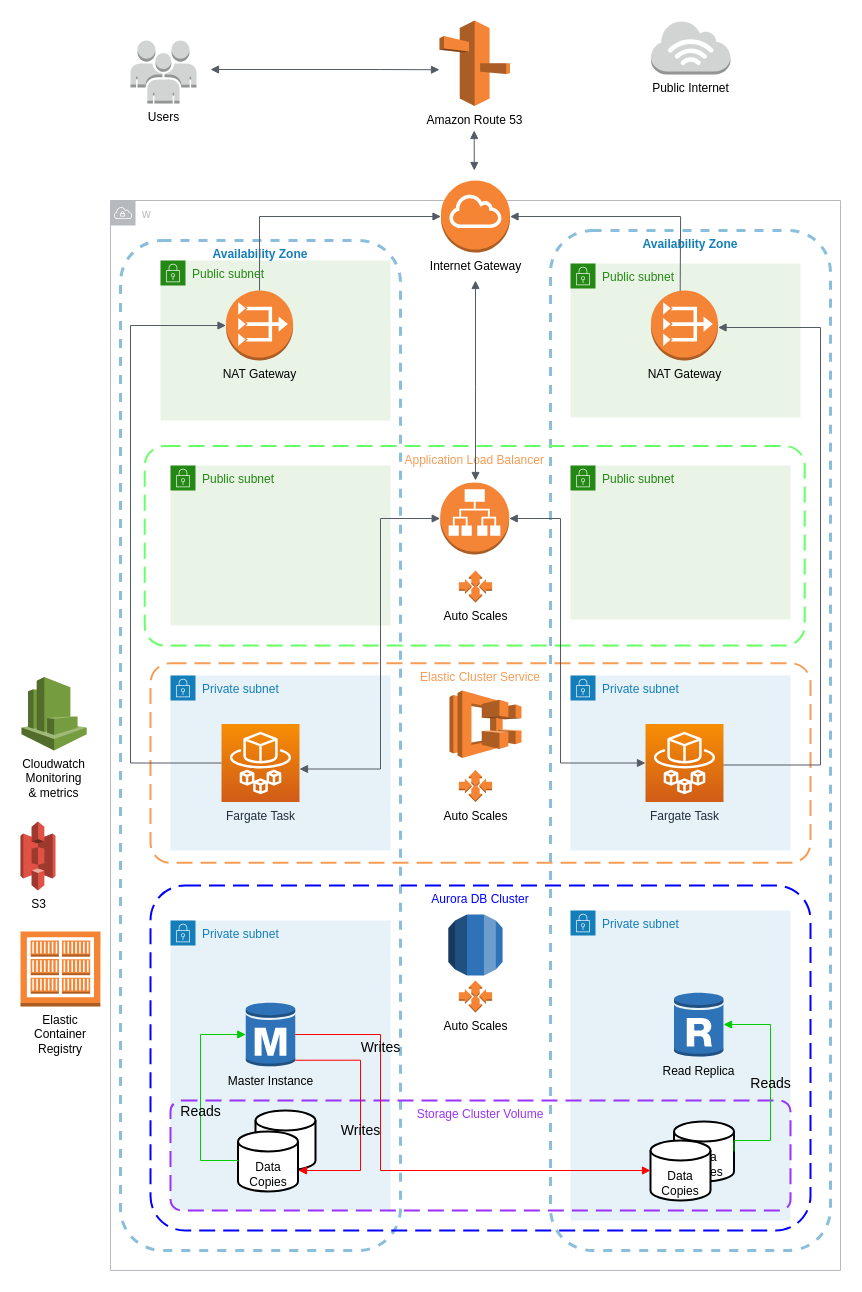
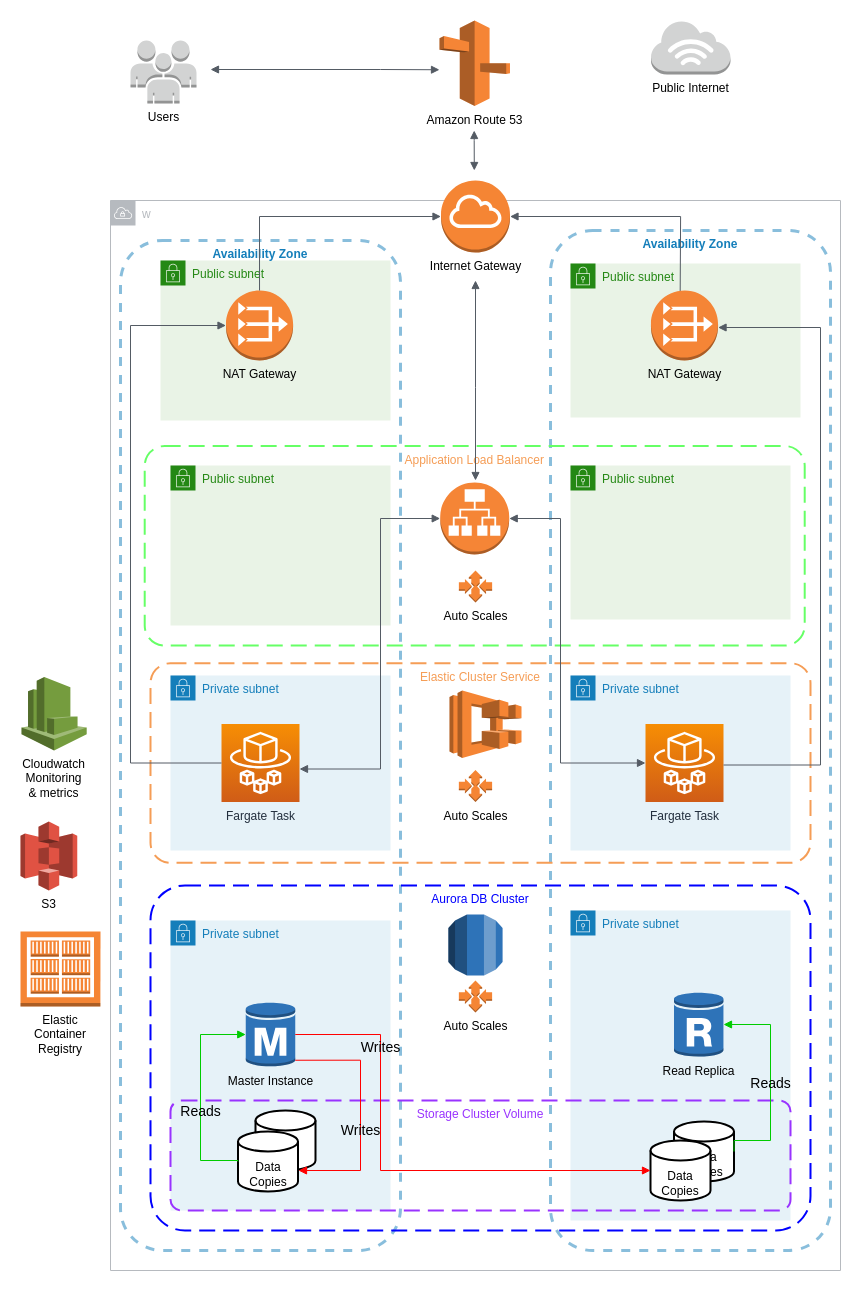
(38, 856) -> (49, 856)
